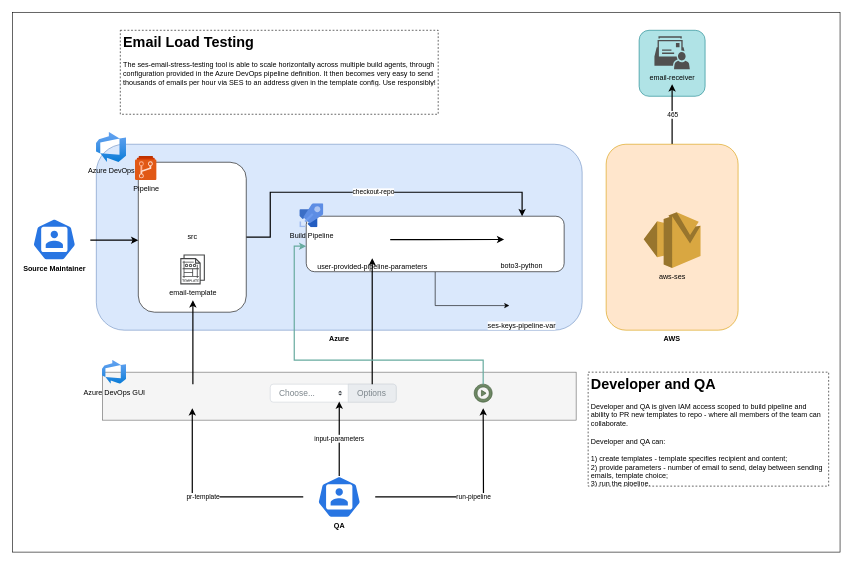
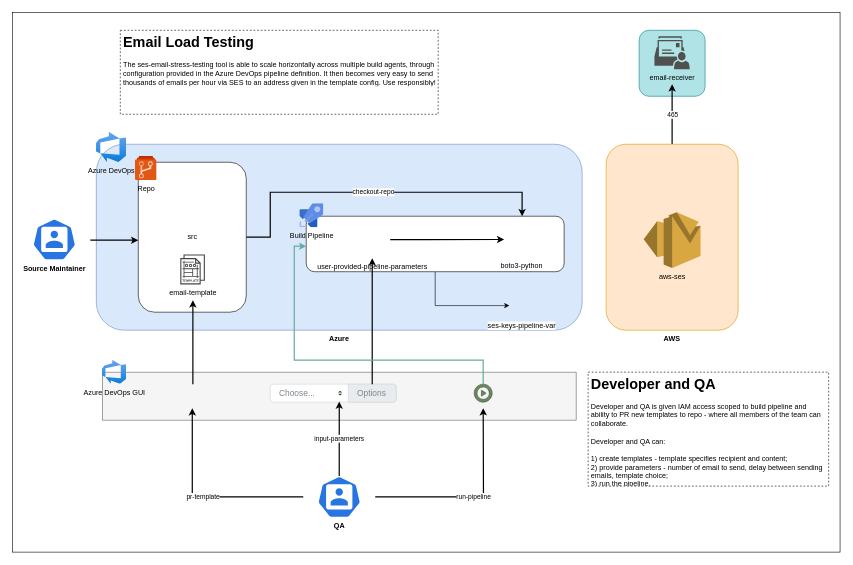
(146, 189) -> (146, 189)
